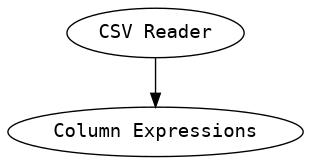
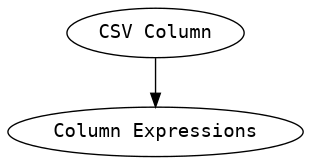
(156, 33) -> (156, 33)
